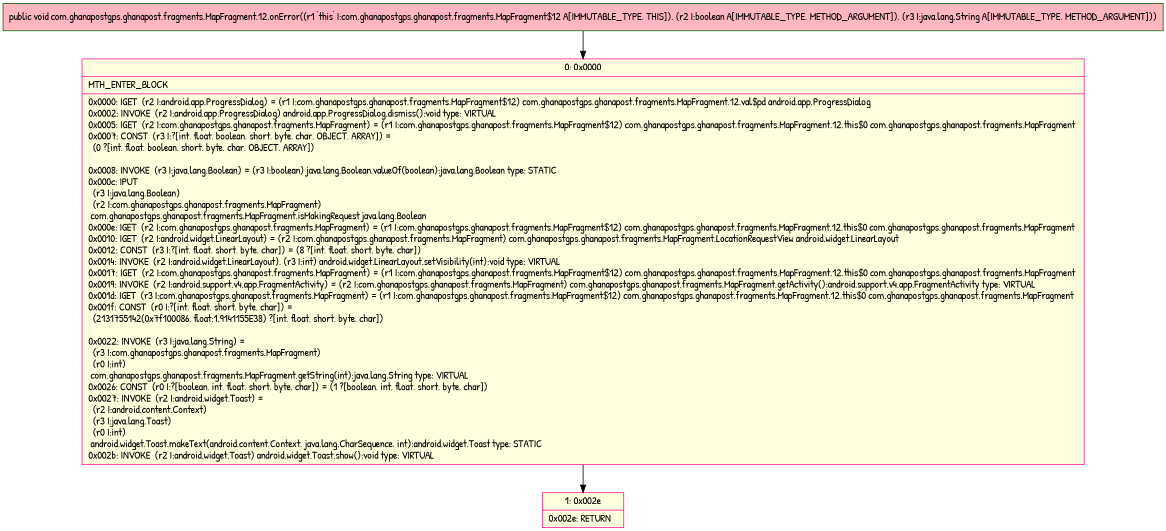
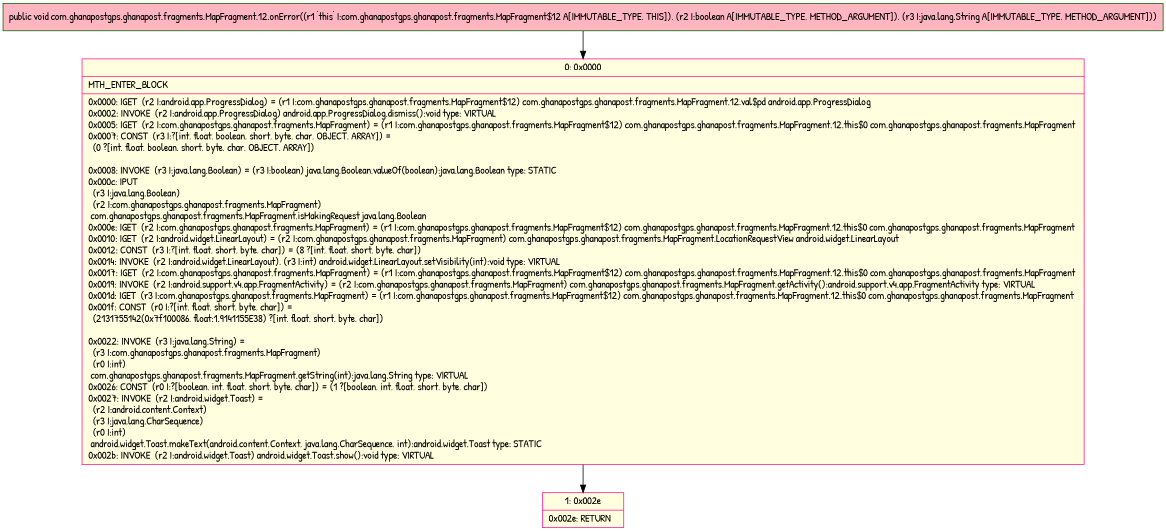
(130, 421) -> (146, 421)
